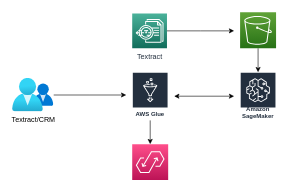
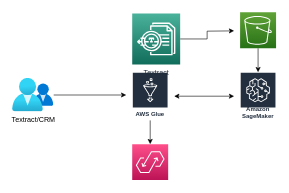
(150, 31) -> (156, 39)
